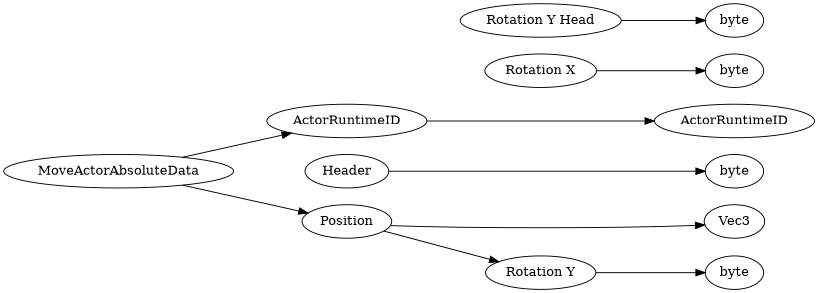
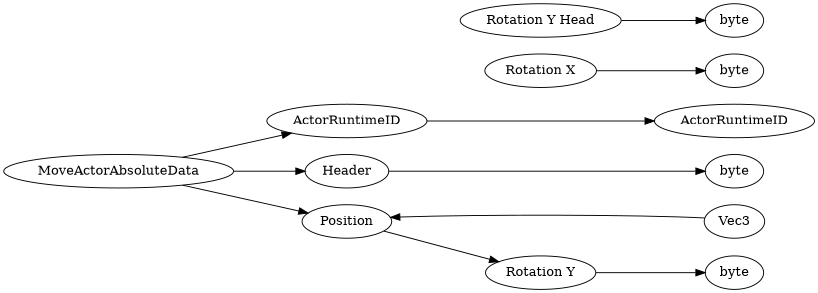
none -> (265, 171)
(543, 228) -> (552, 215)
